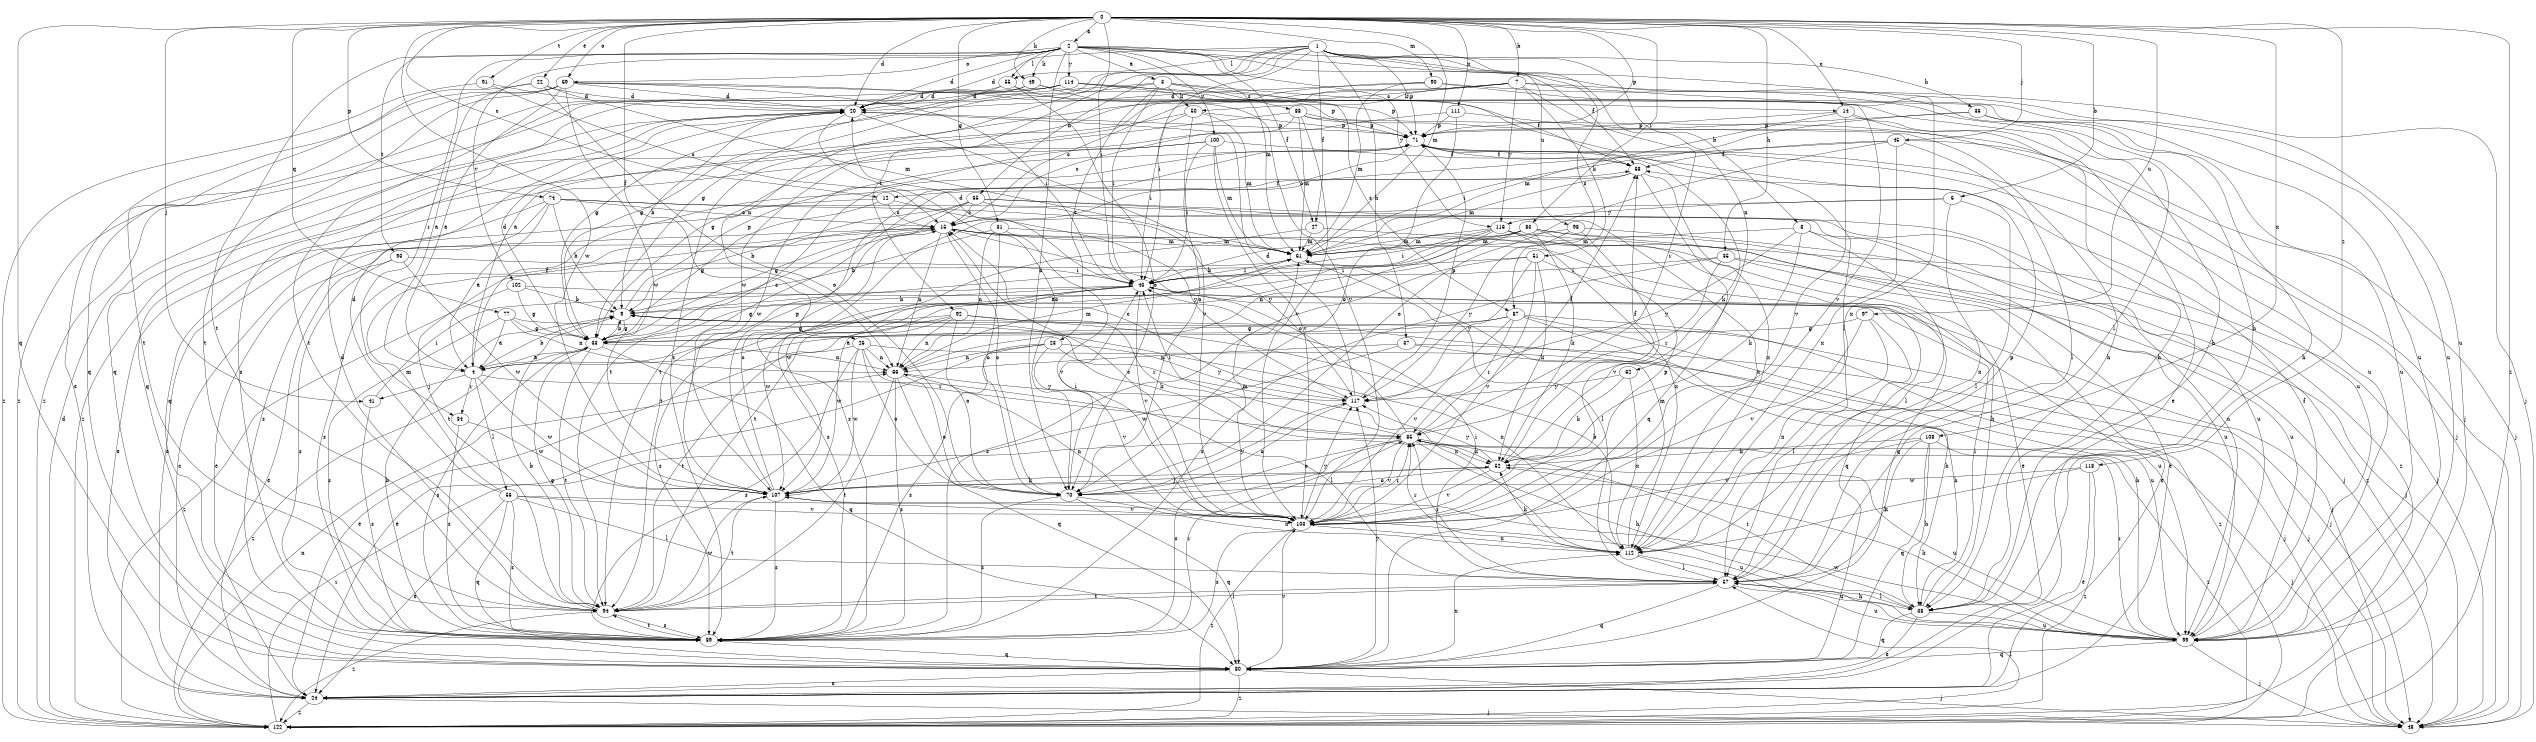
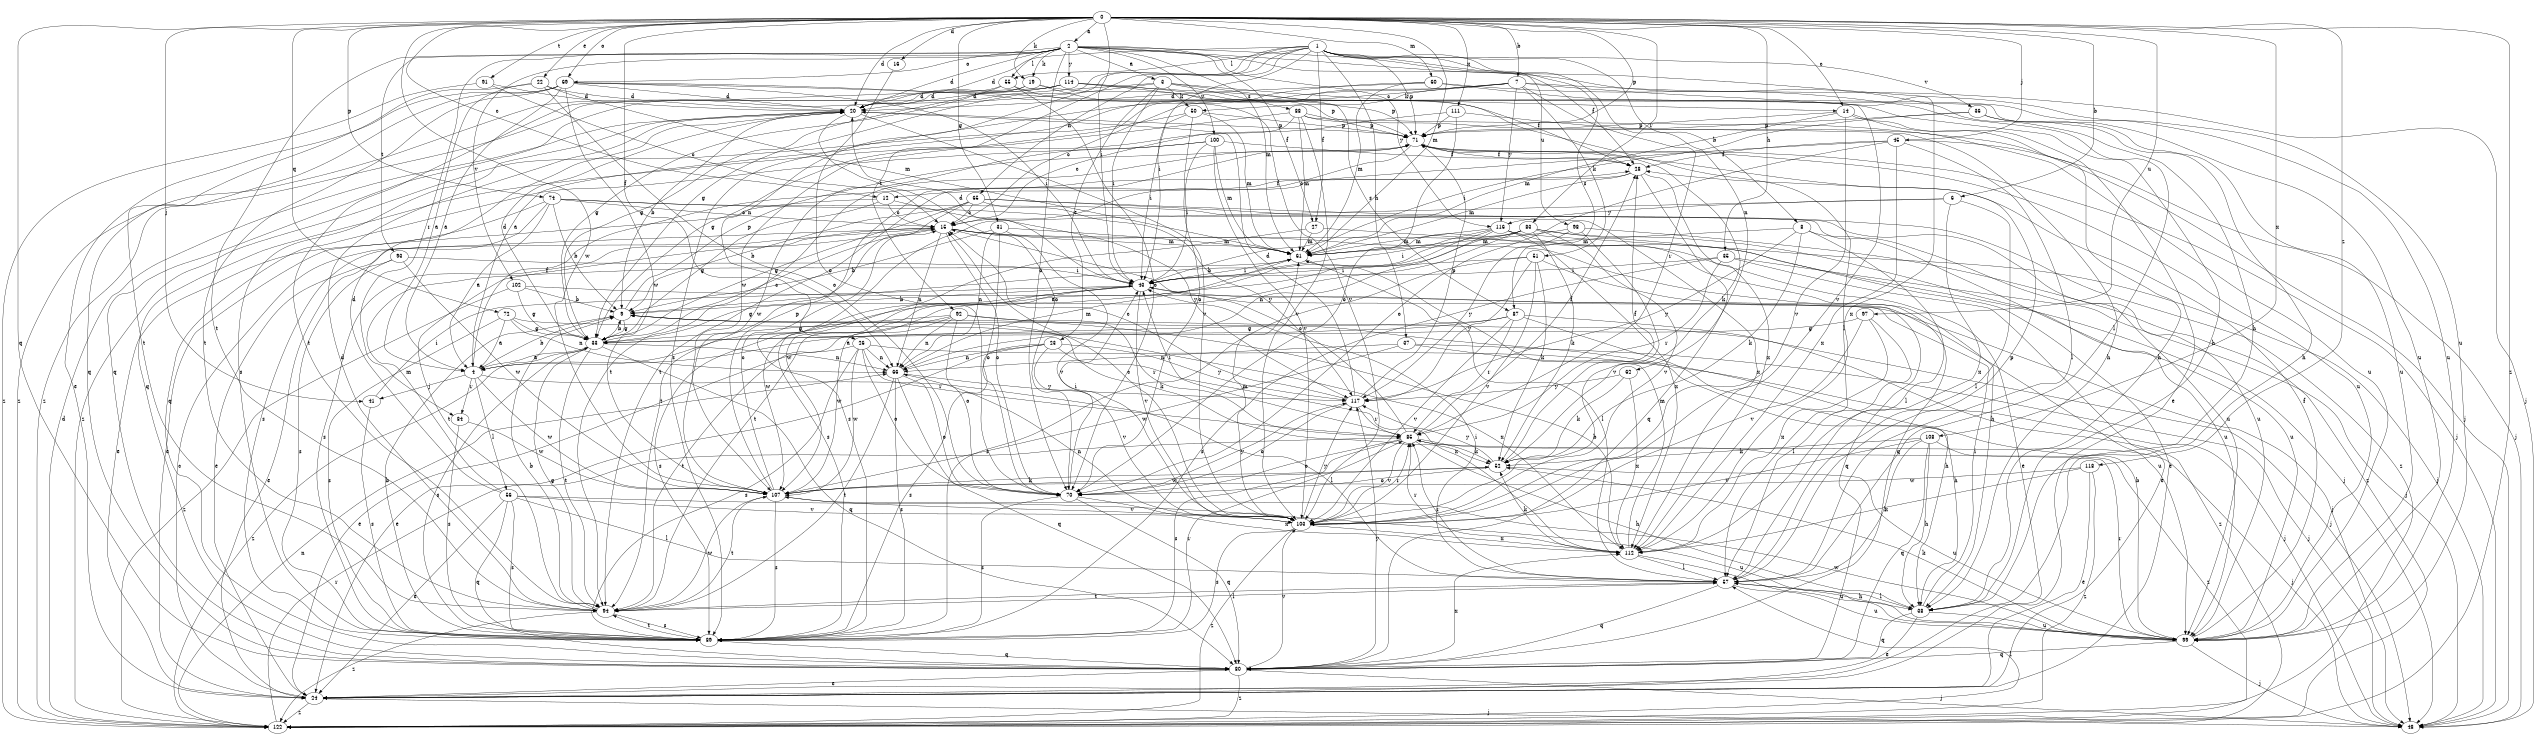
none -> (896, 64)
(1032, 82) -> (1032, 82)
(1434, 82) -> (1434, 82)
(1926, 82) -> (1926, 82)
(1638, 169) -> (1638, 169)
(507, 314) -> (507, 314)
(1666, 372) -> (1666, 372)
(1879, 403) -> none
(1174, 481) -> (1174, 481)
(1662, 497) -> (1375, 425)
(1400, 507) -> none
